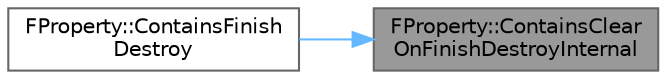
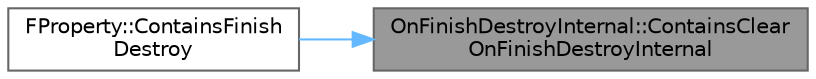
(516, 39) -> (591, 39)
